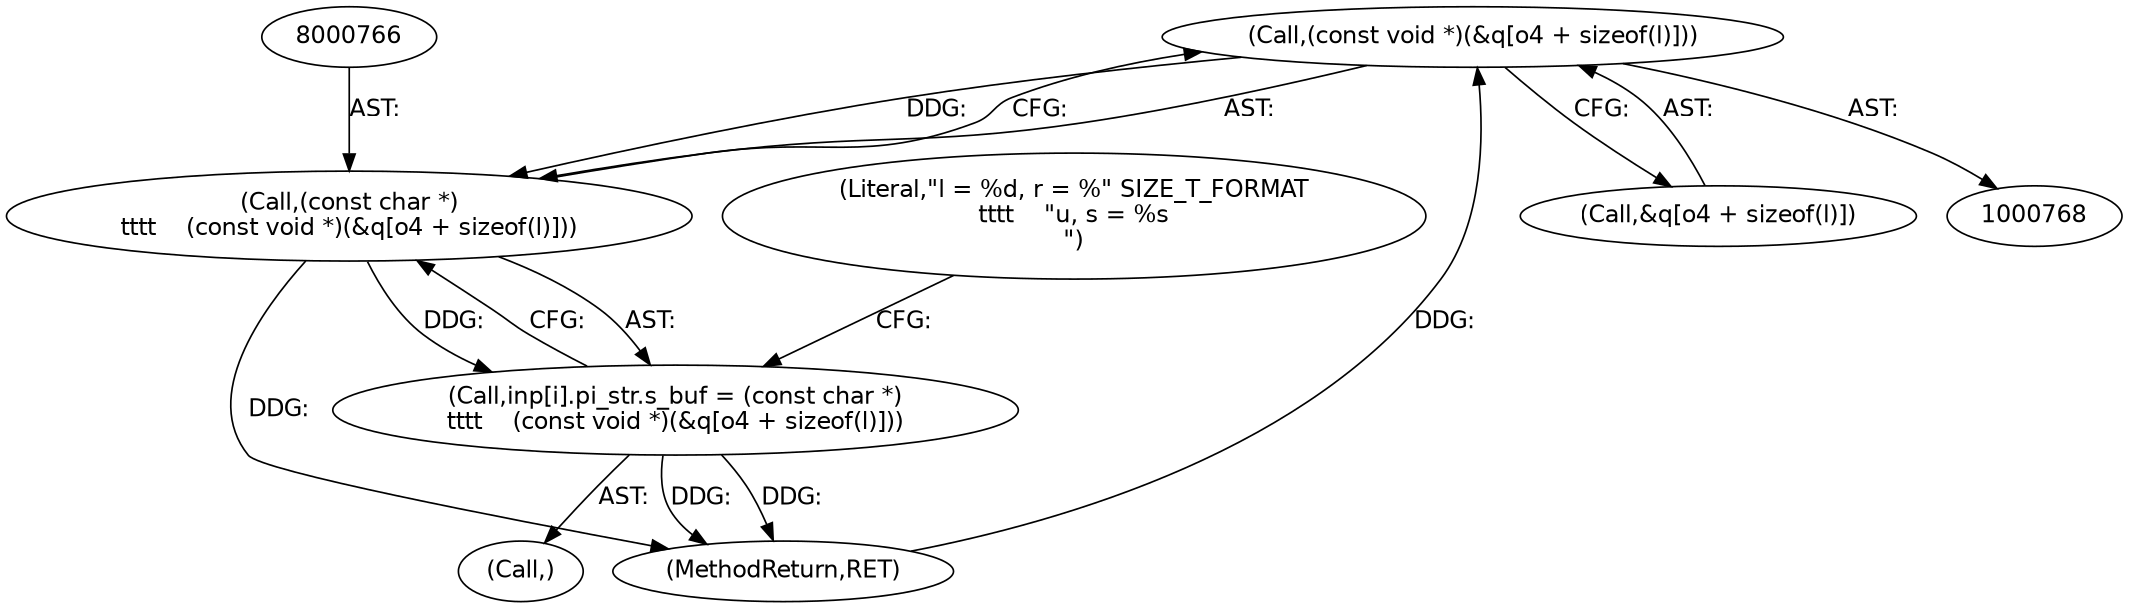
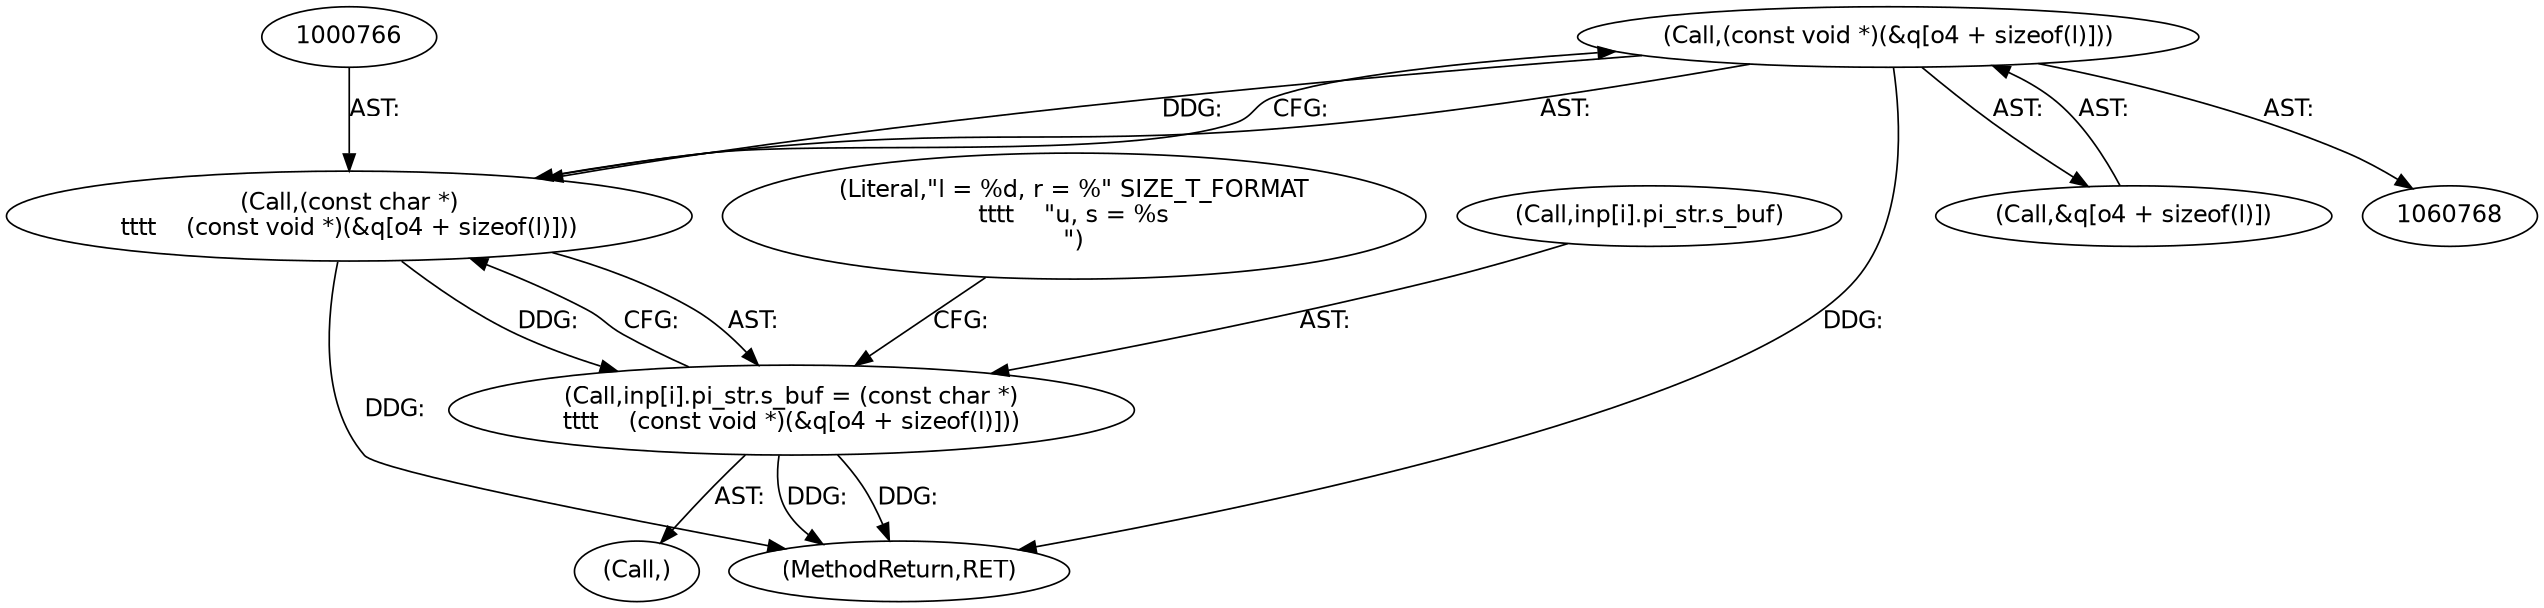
(349, 37) -> (349, 37)
(1606, 110) -> (2022, 110)
none -> (1649, 216)
(2034, 216) -> (2450, 216)
(1289, 412) -> (1567, 422)
